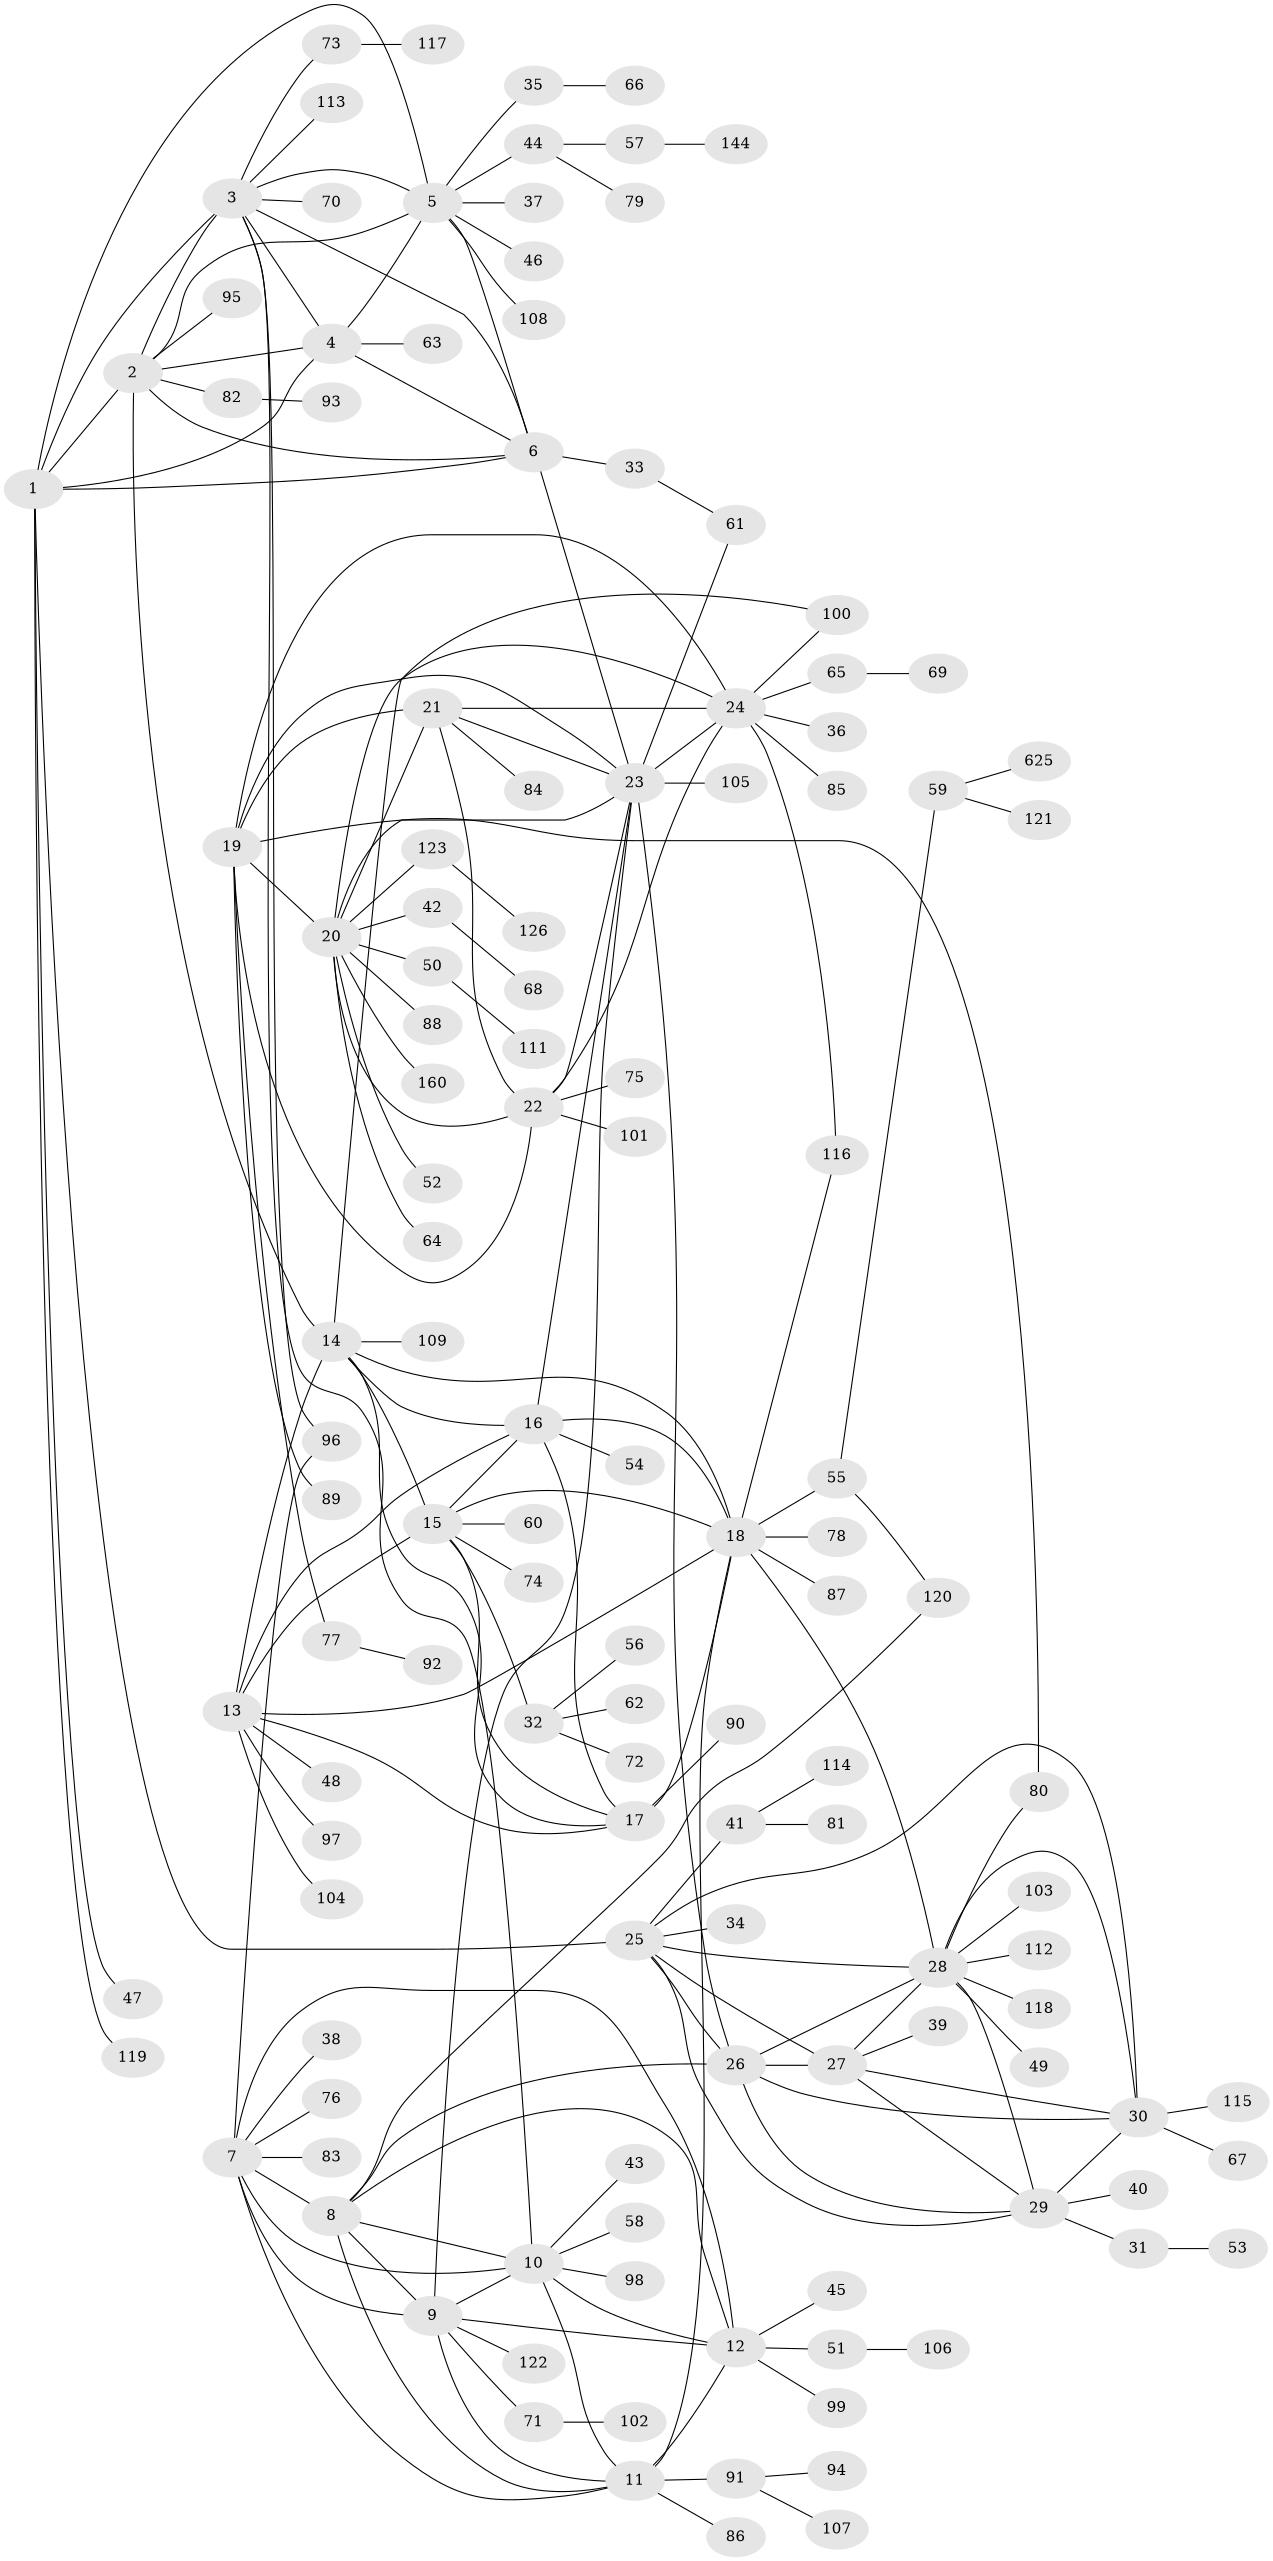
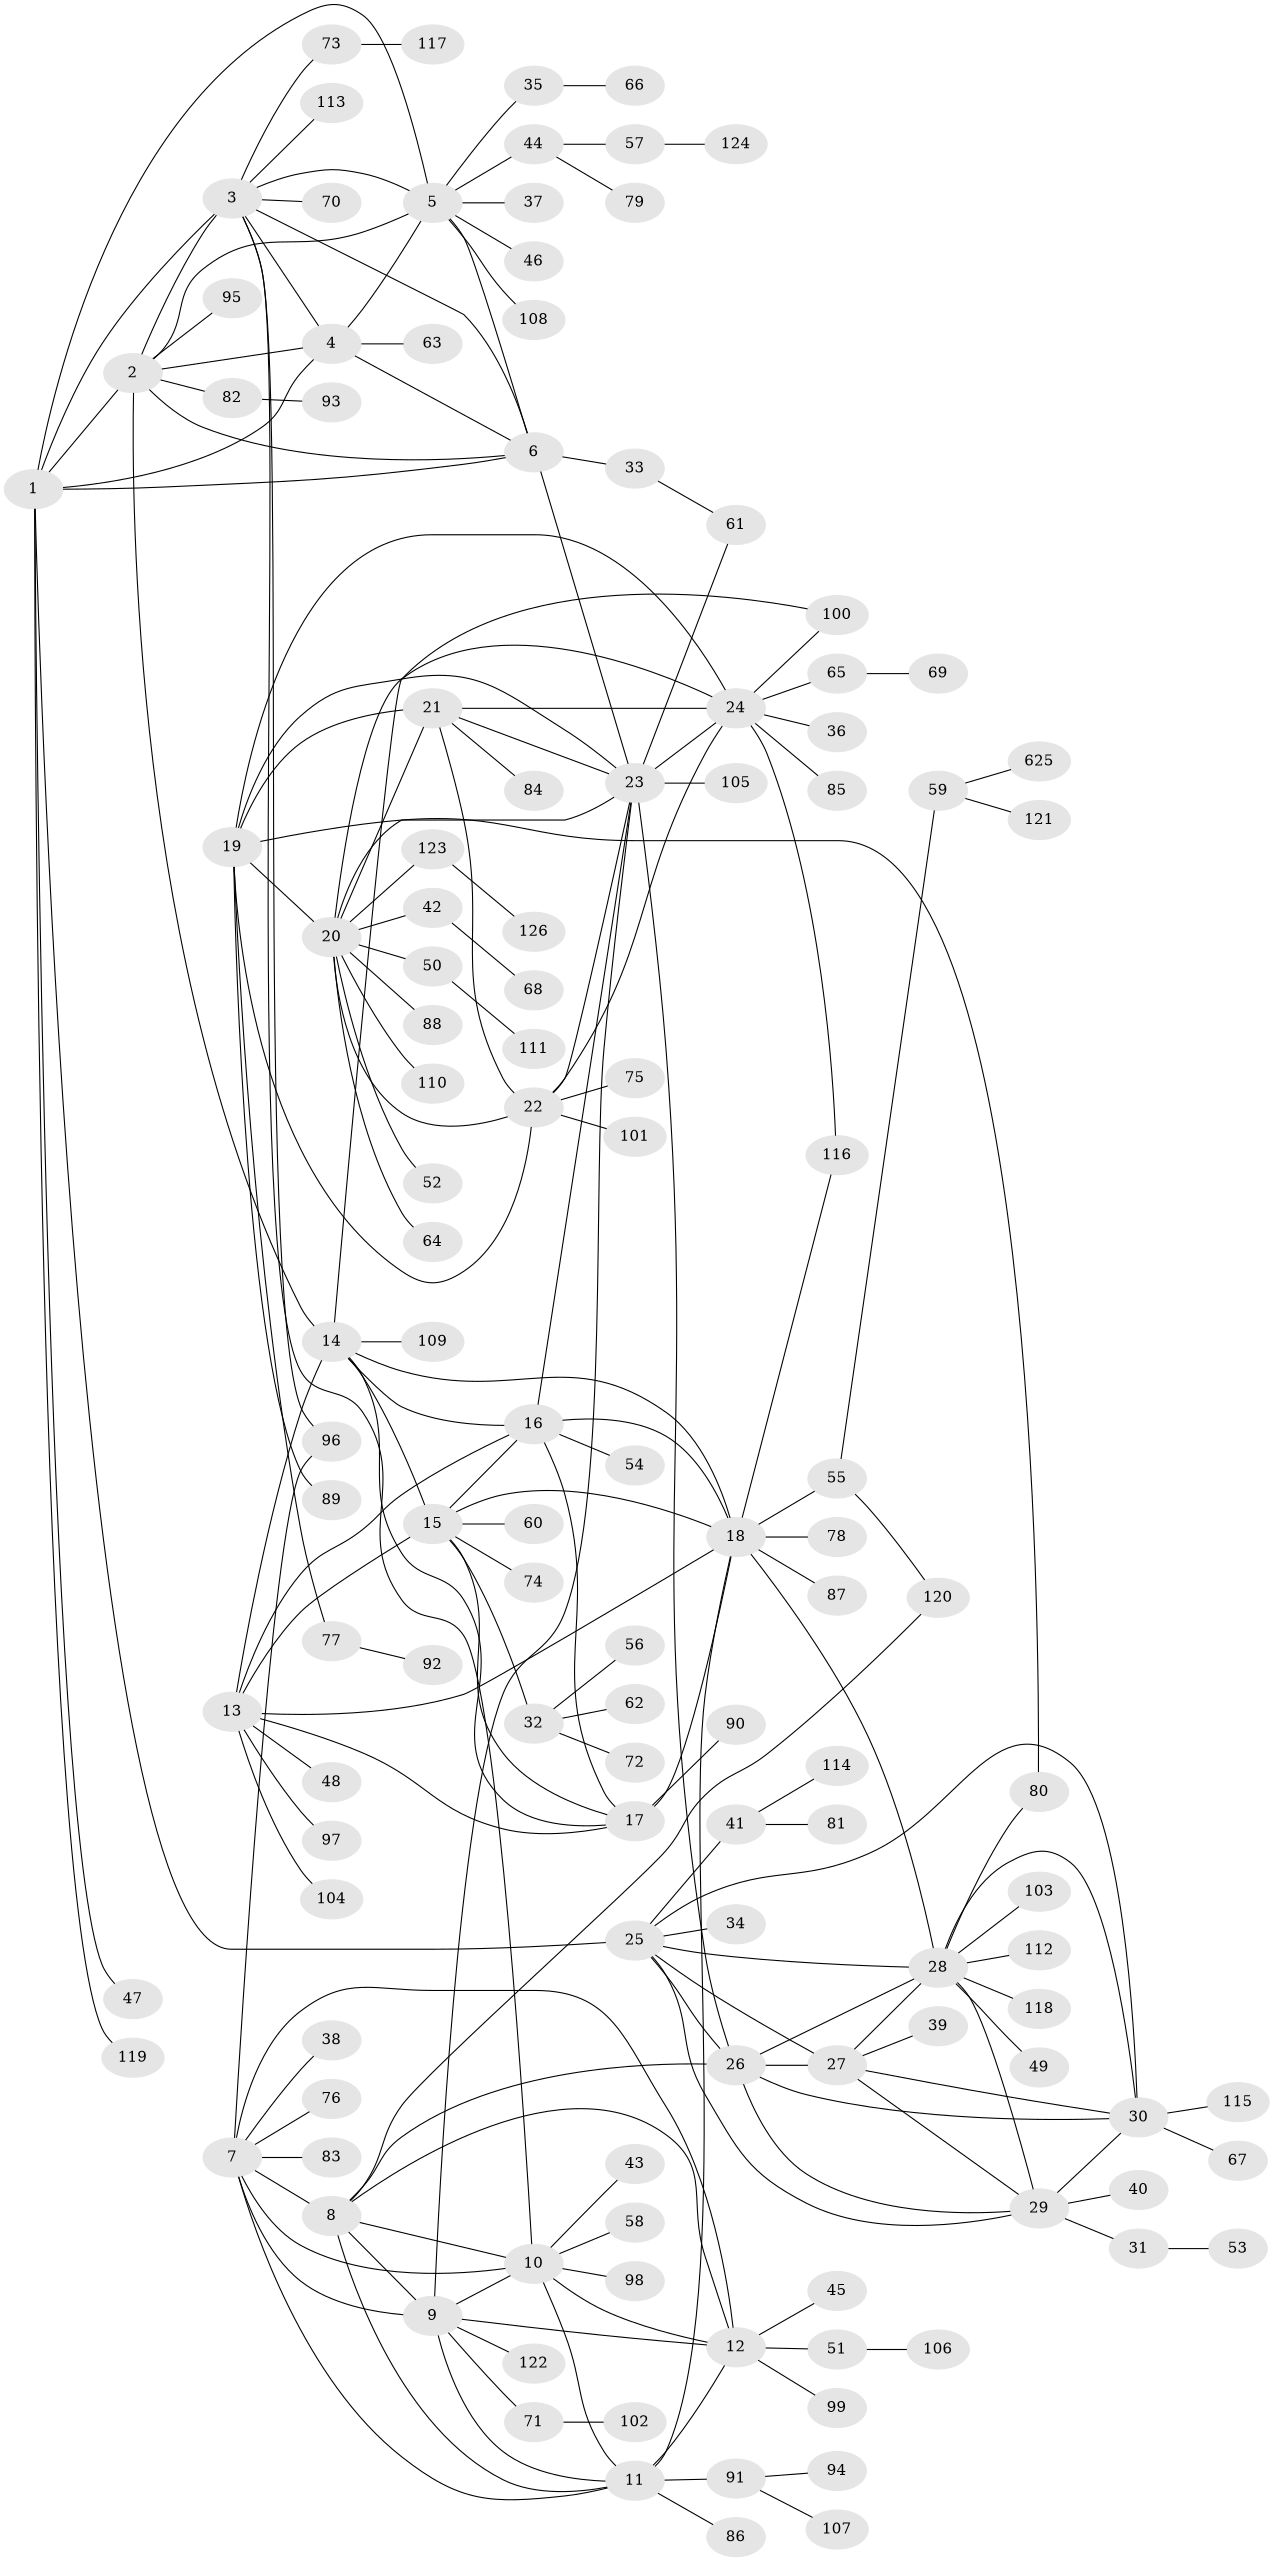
(736, 144) -> (736, 144)
(433, 1084) -> (433, 1084)
